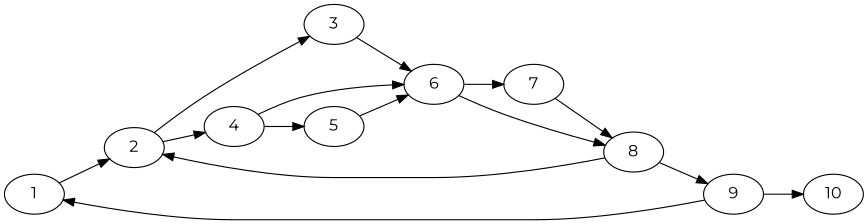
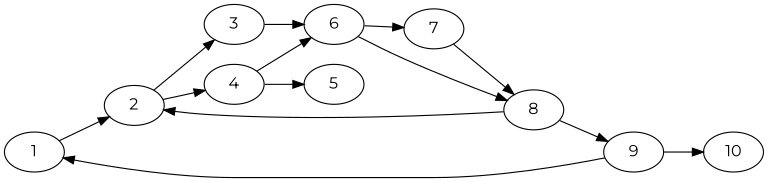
(379, 108) -> none
